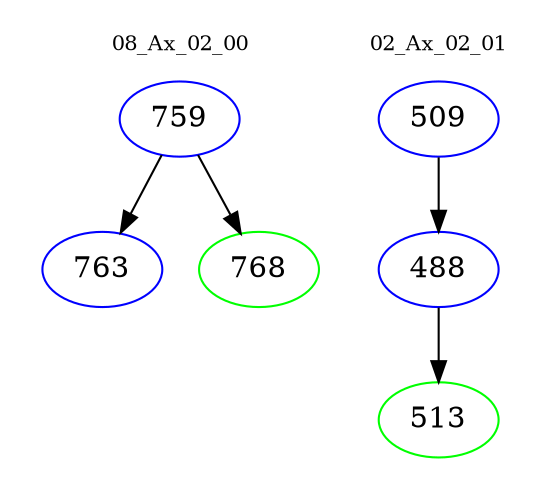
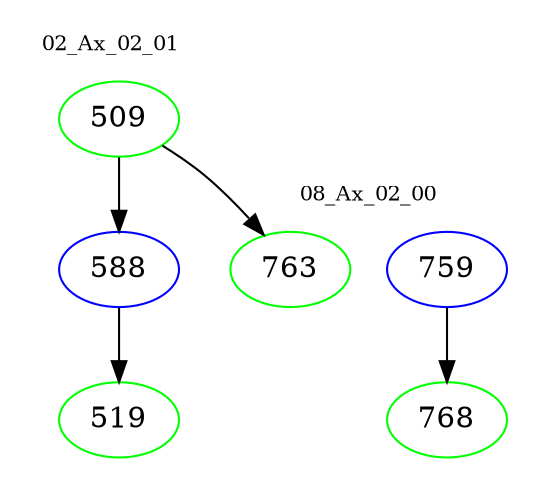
(439, 119) -> (119, 119)
(146, 184) -> (227, 196)
(102, 269) -> (290, 269)
(439, 269) -> (119, 269)
(439, 420) -> (119, 420)
